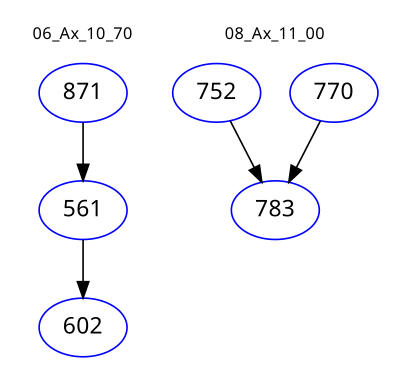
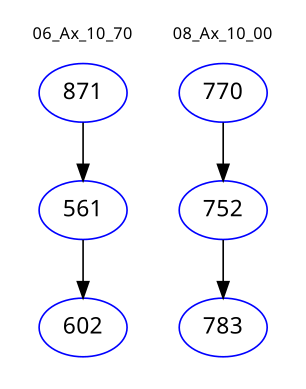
(275, 35) -> (223, 35)
(308, 144) -> (223, 144)
